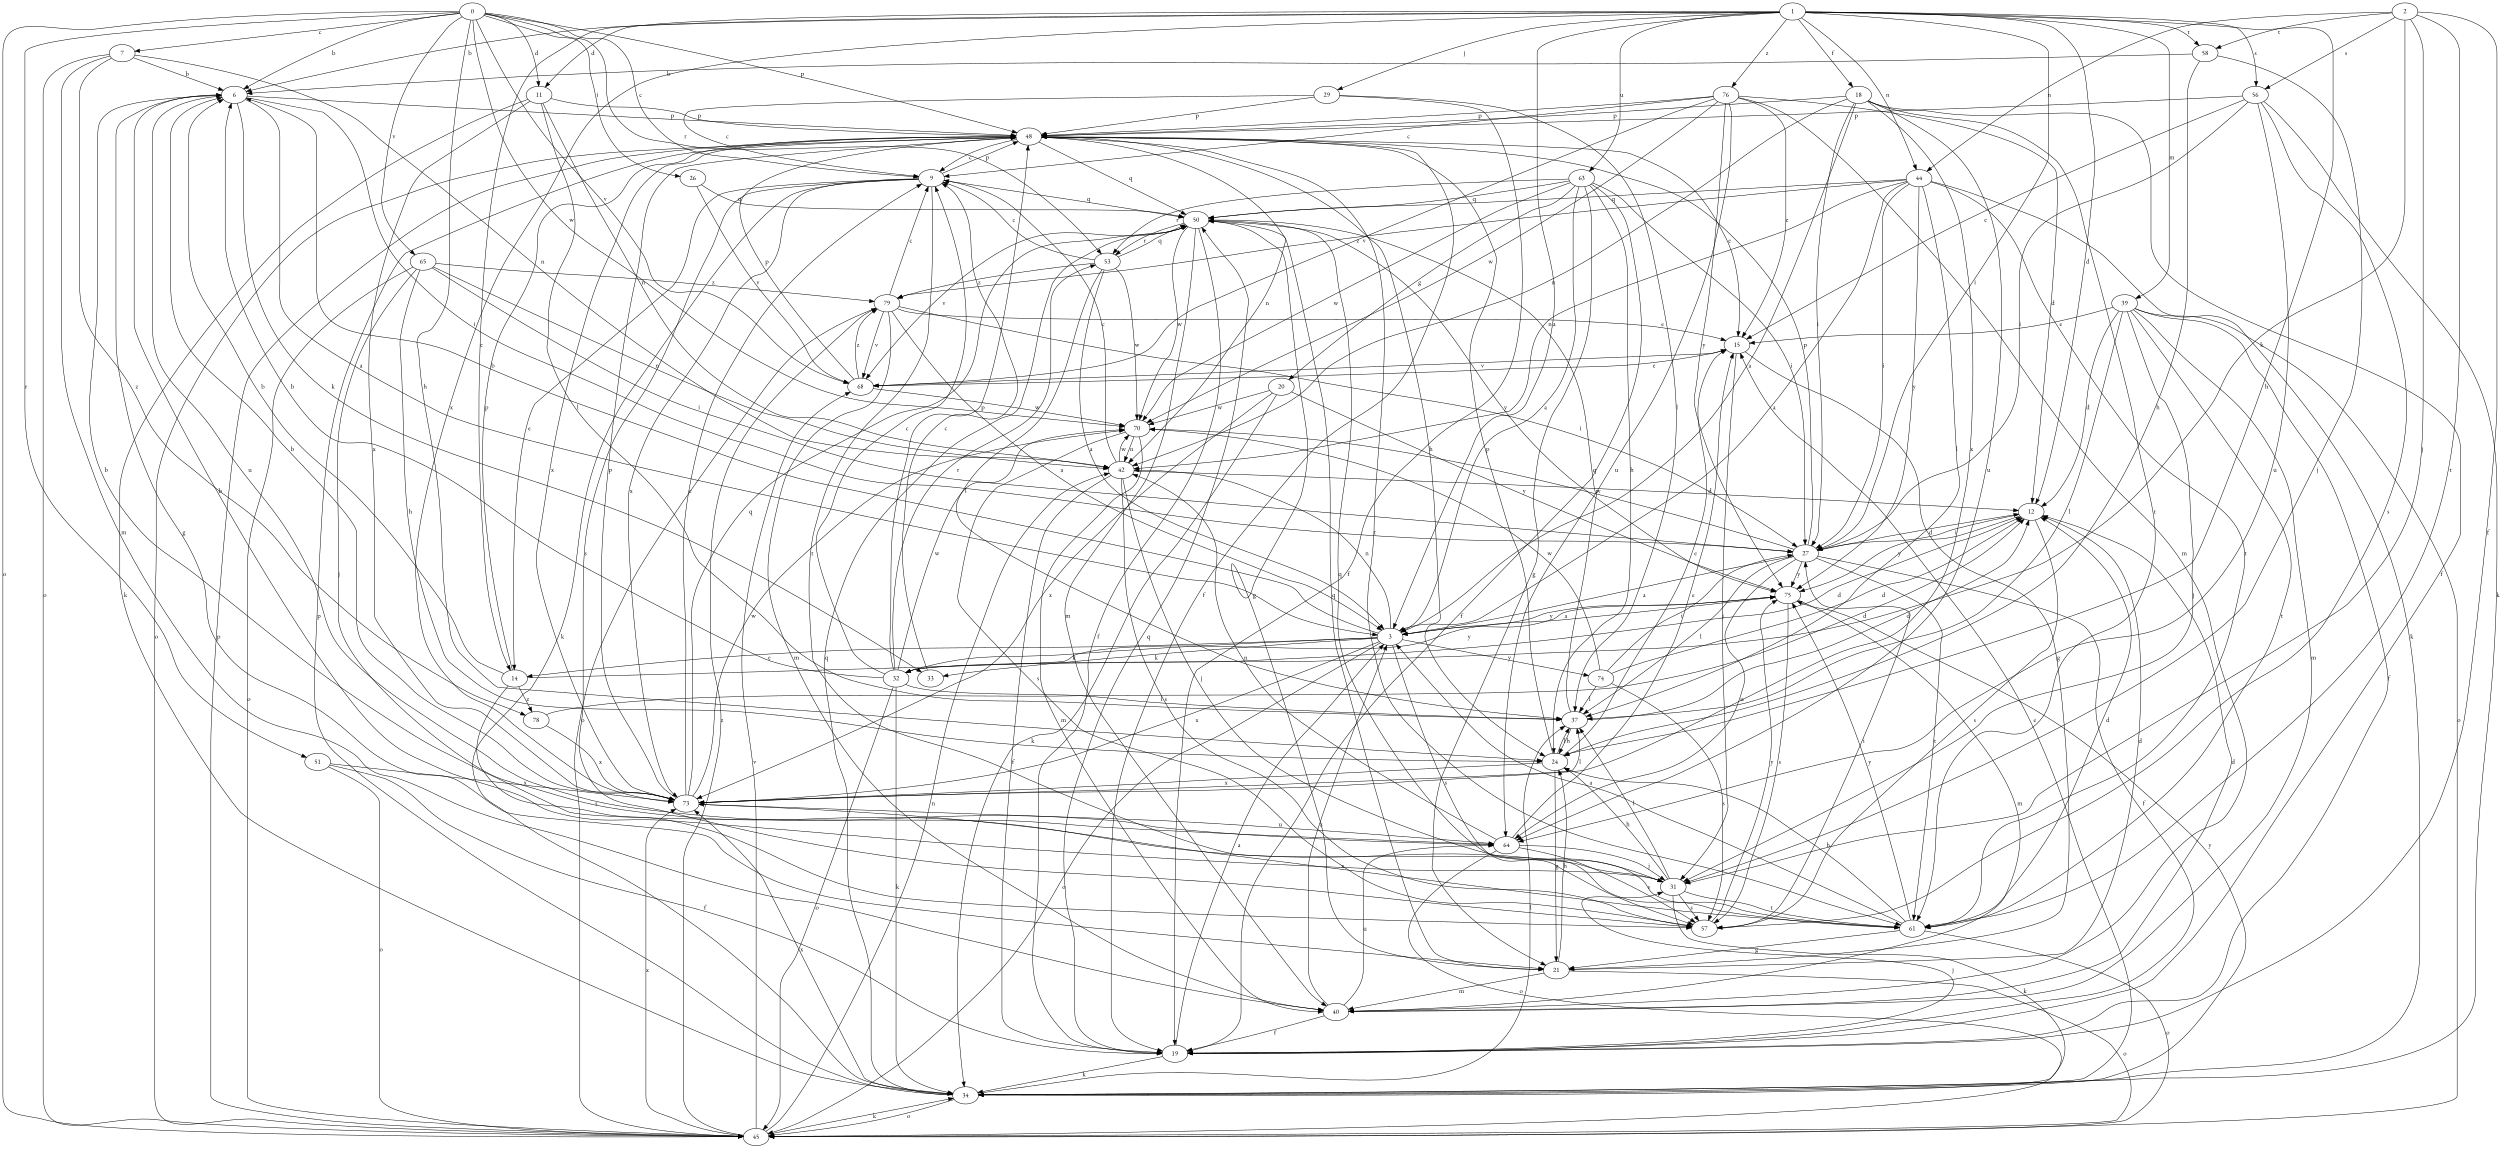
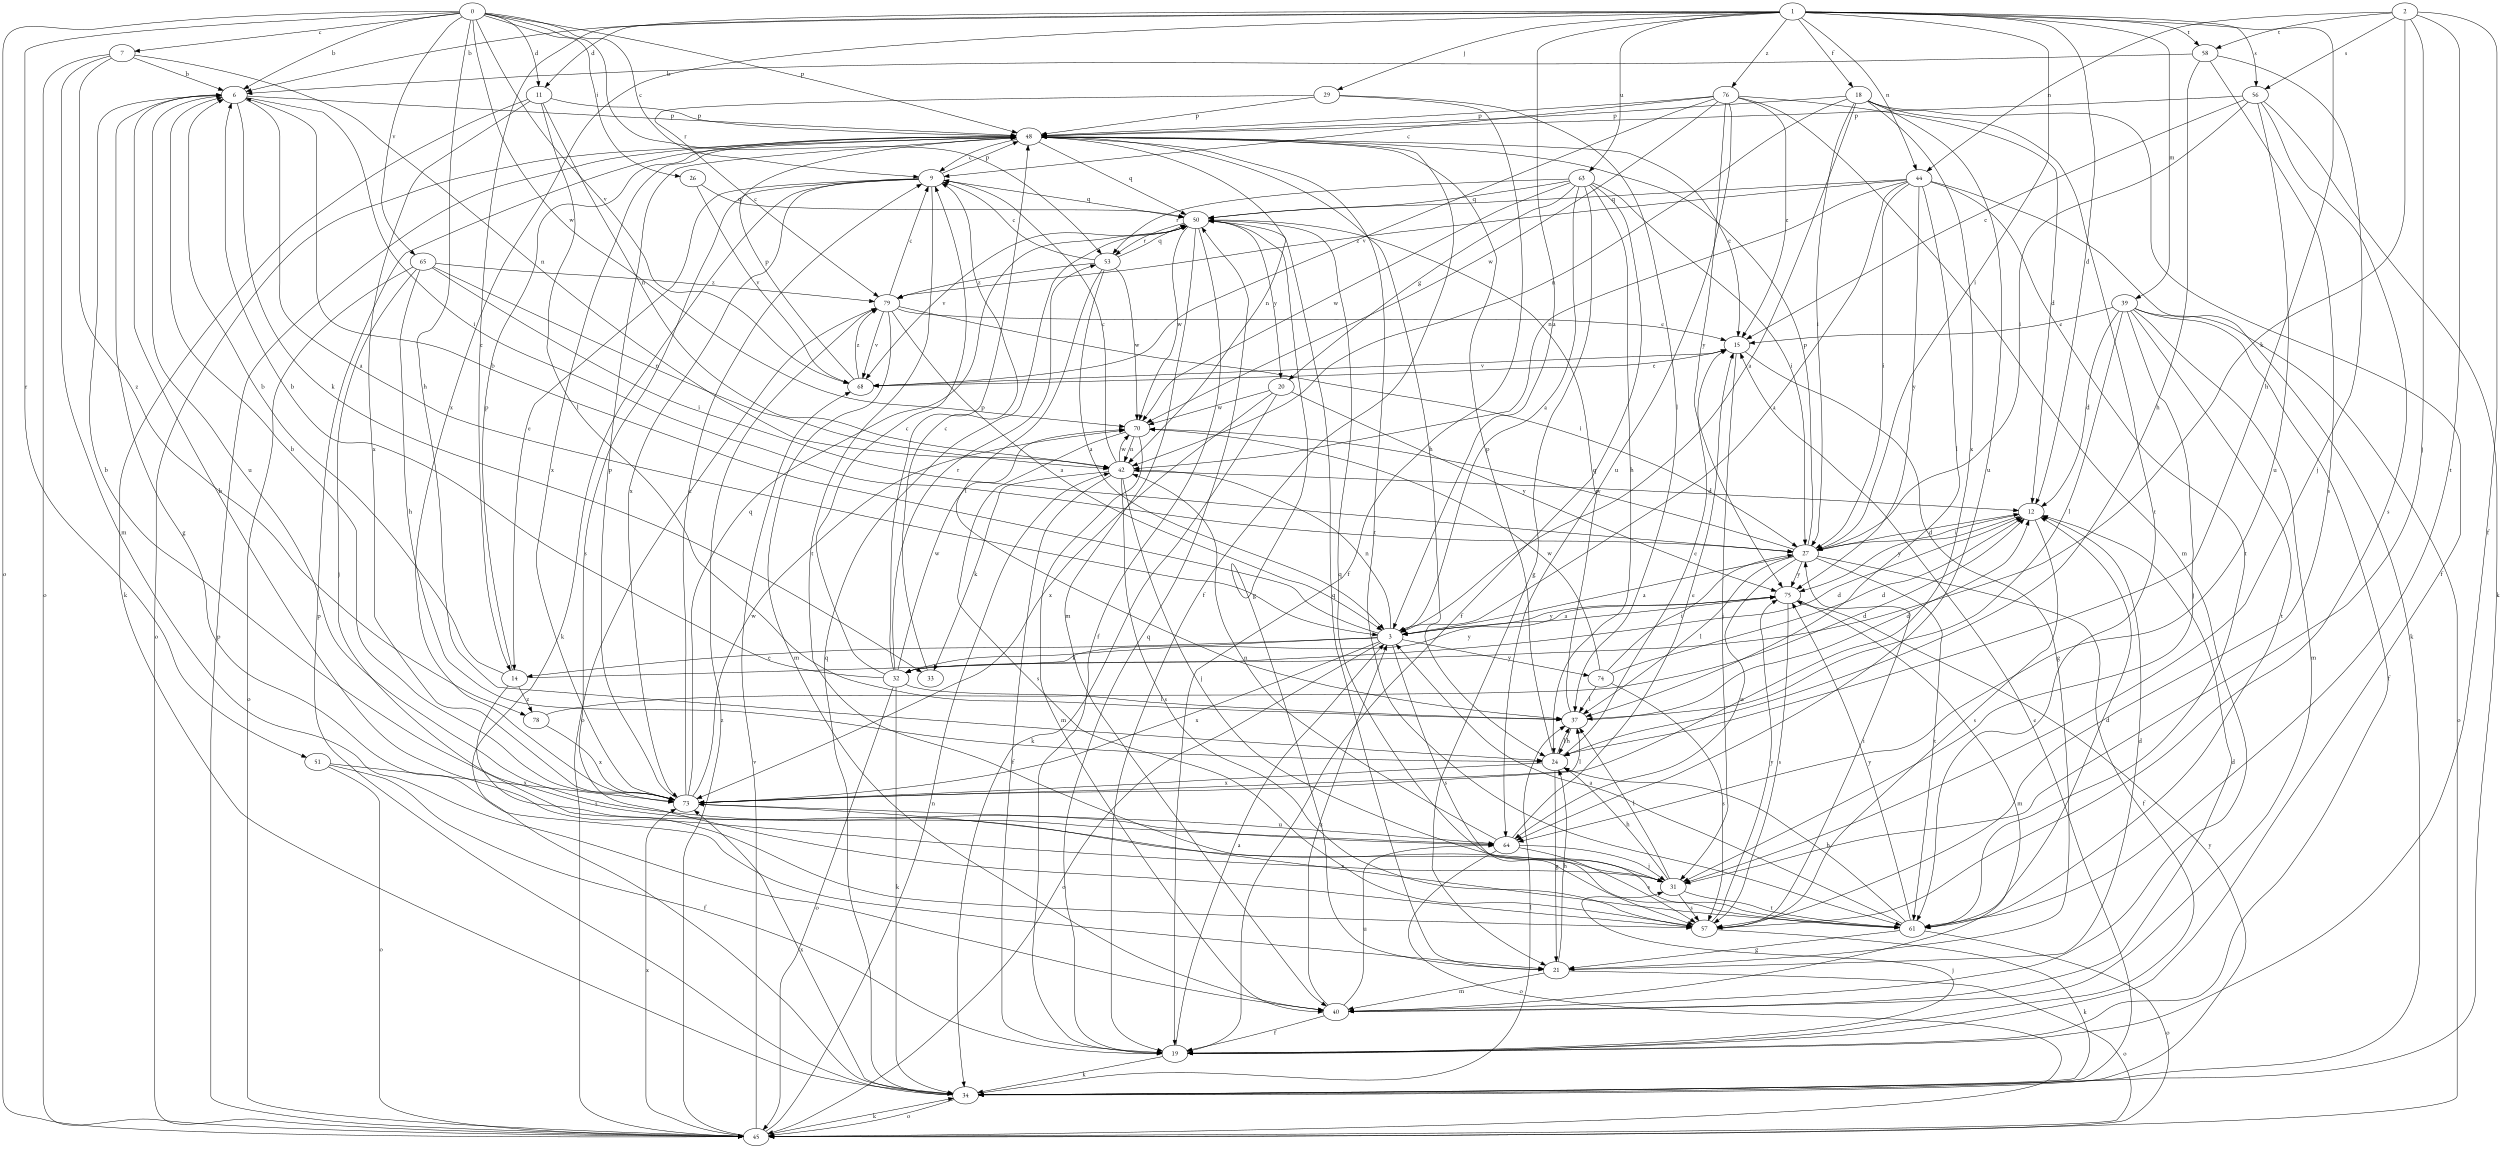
(876, 102) -> (842, 102)
(1491, 392) -> (1269, 280)
(997, 405) -> none
none -> (2261, 633)
(1162, 654) -> (988, 527)
(2063, 1055) -> (2089, 1052)
